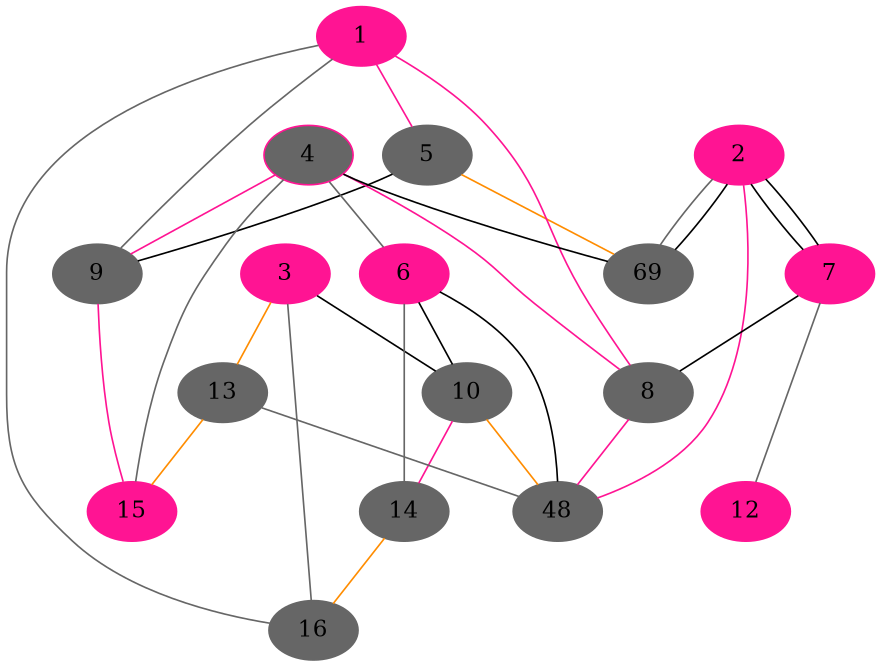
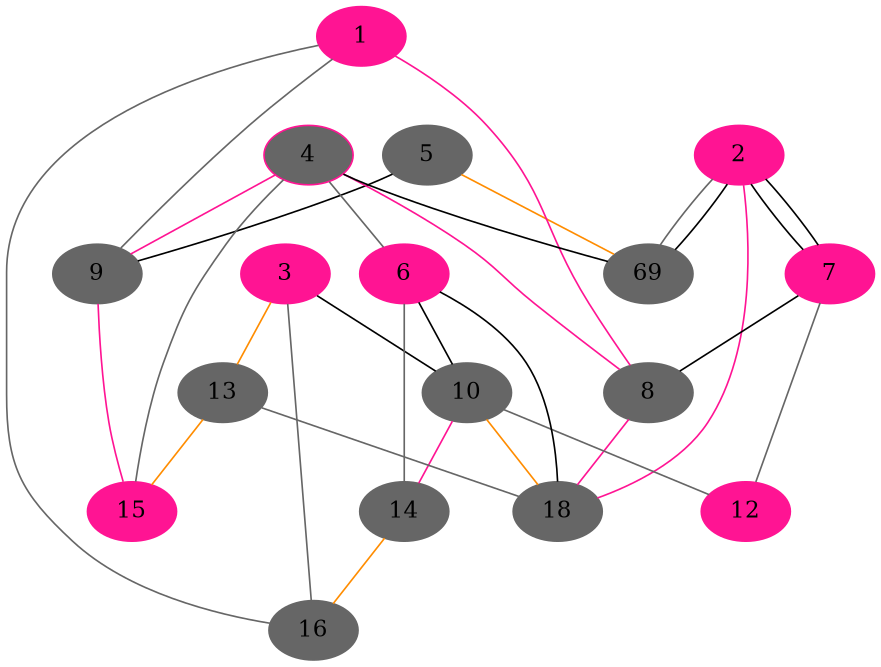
(394, 96) -> none
none -> (617, 456)
(558, 512) -> (558, 512)
